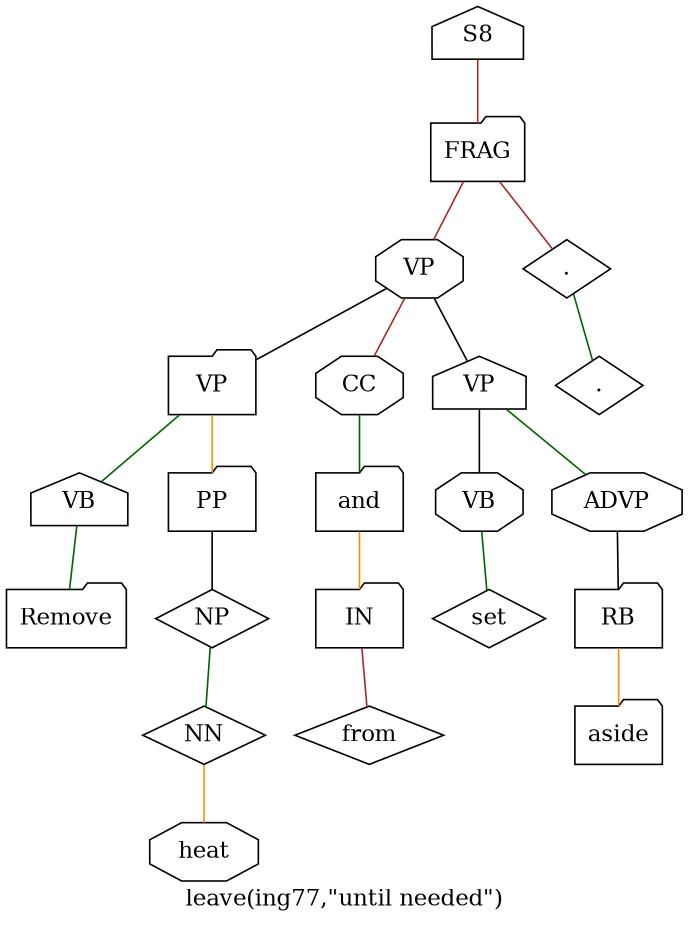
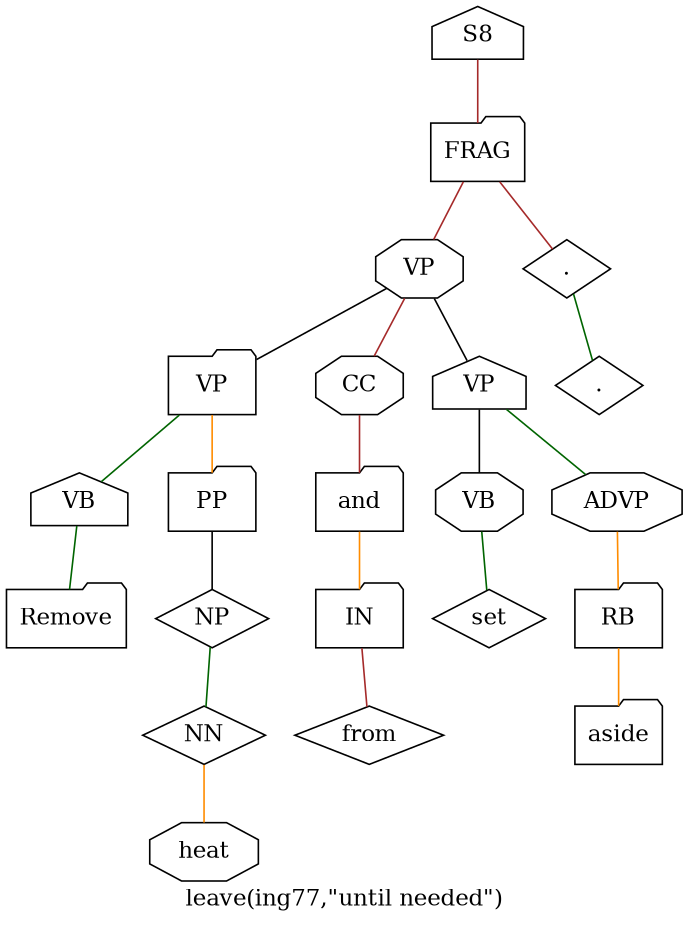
(360, 444) -> (360, 444)
(618, 560) -> (618, 560)
